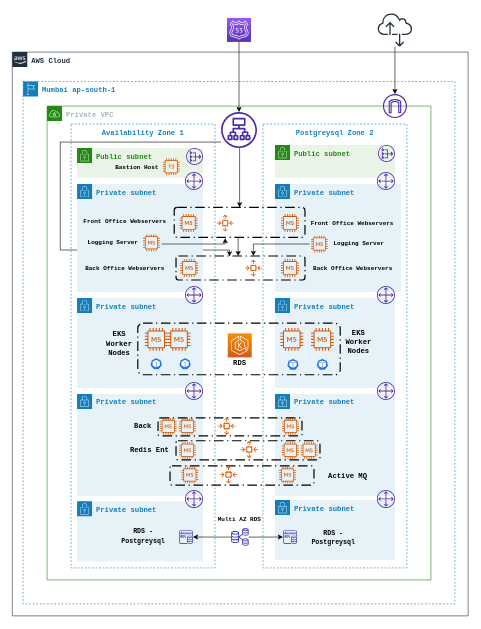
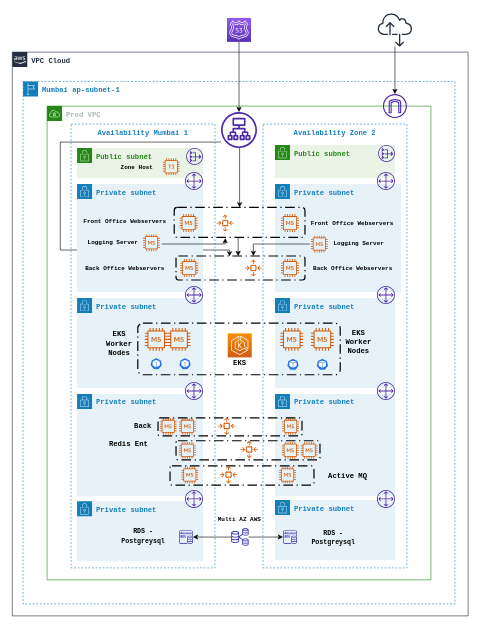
(48, 60) -> (48, 60)
(75, 90) -> (77, 90)
(87, 114) -> (81, 114)
(143, 132) -> (143, 132)
(335, 132) -> (335, 132)
(137, 167) -> (137, 167)
(240, 363) -> (240, 363)
(150, 450) -> (129, 444)
(240, 519) -> (240, 519)
